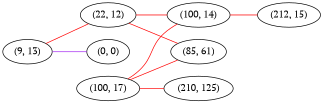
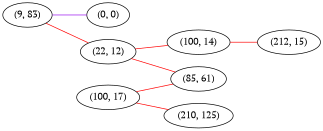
(152, 51) -> none
(27, 52) -> (27, 15)
